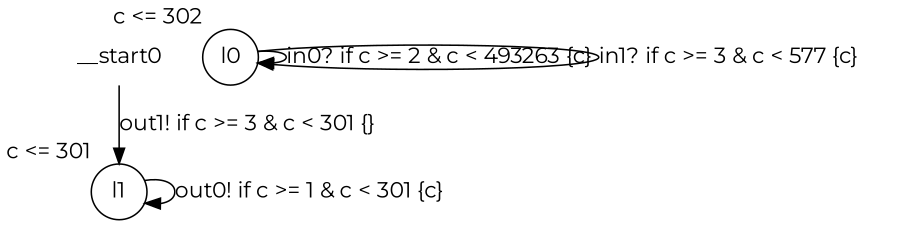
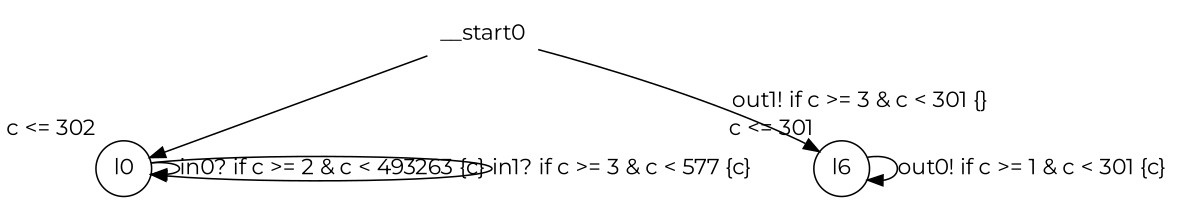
none -> (296, 104)
(119, 192) -> (842, 169)
